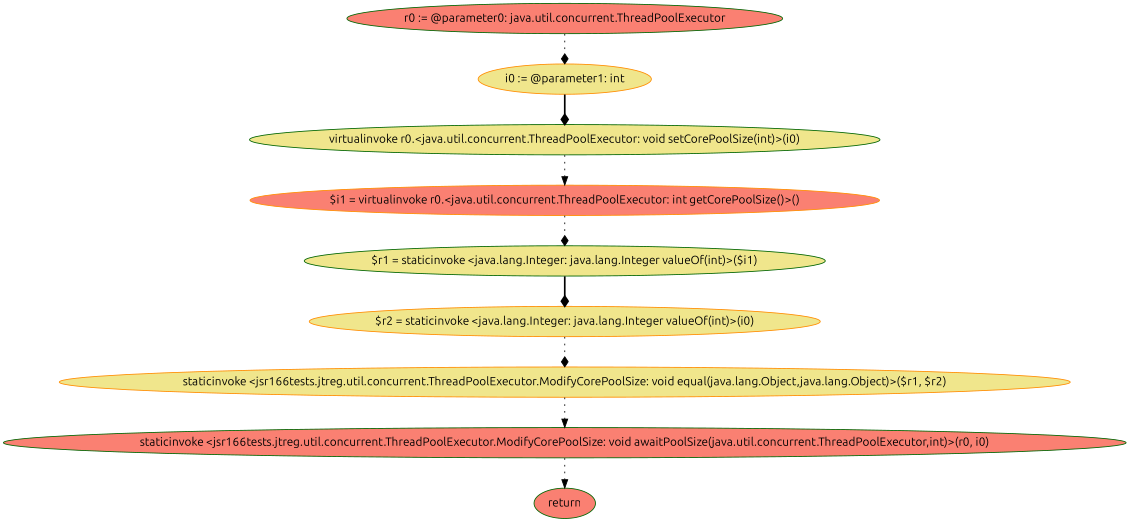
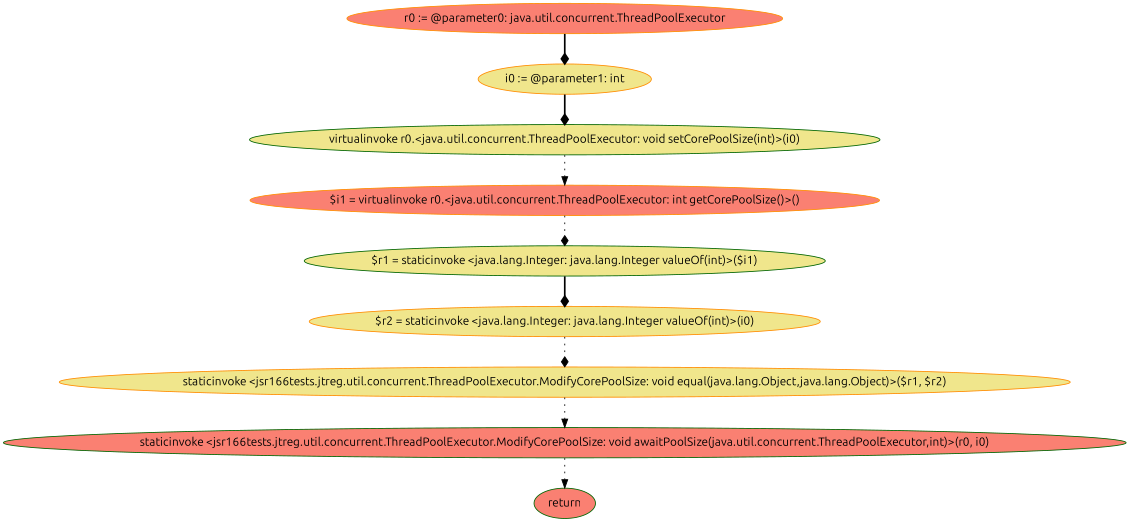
(565, 19) -> (565, 19)
(565, 44) -> (565, 44)
